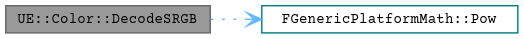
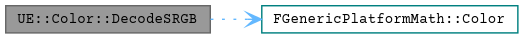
(390, 19) -> (390, 19)
